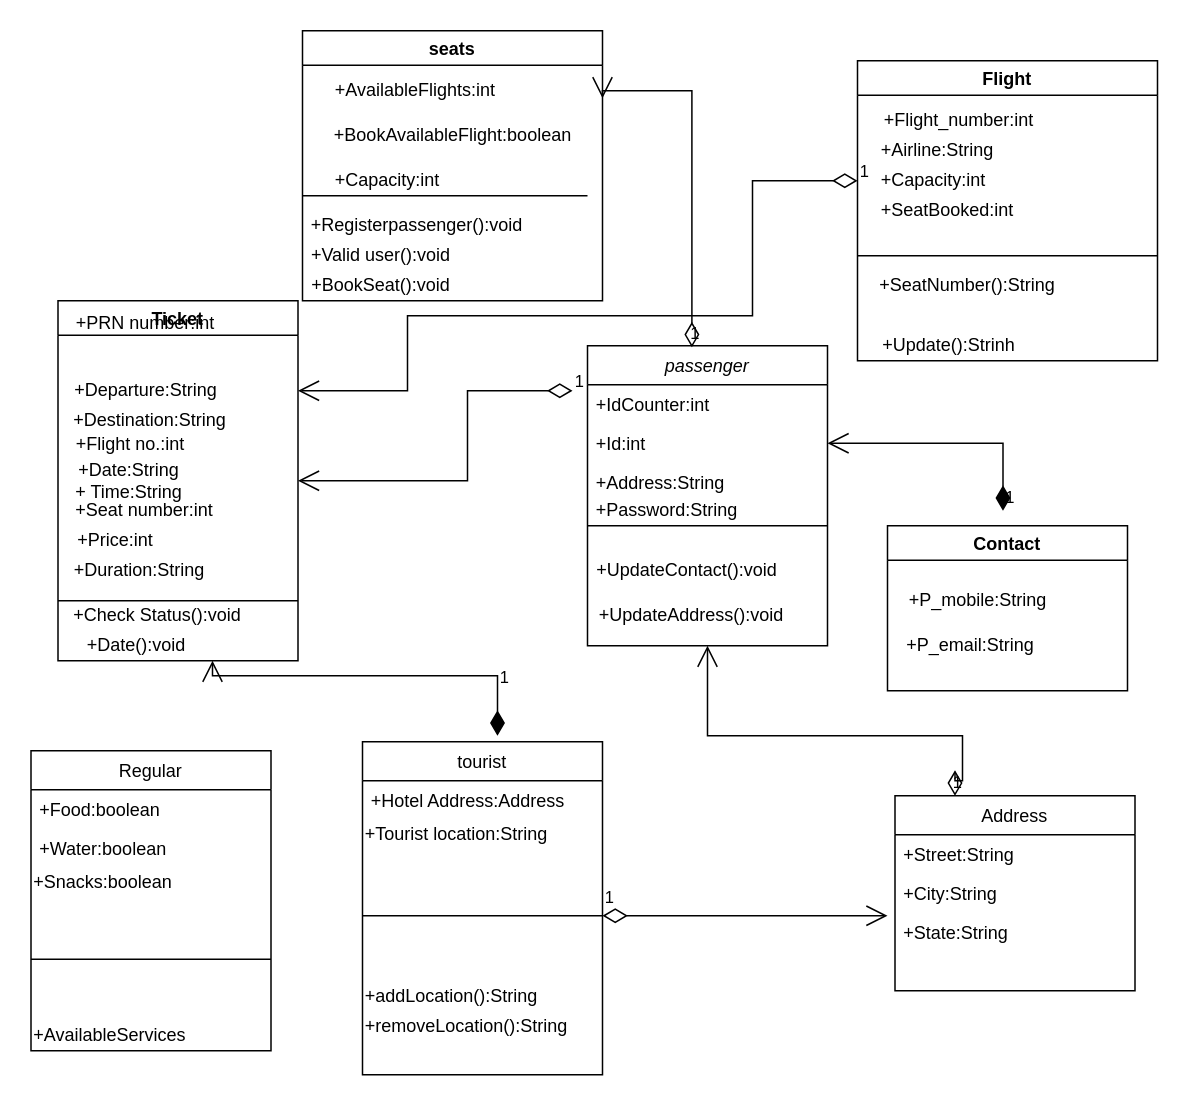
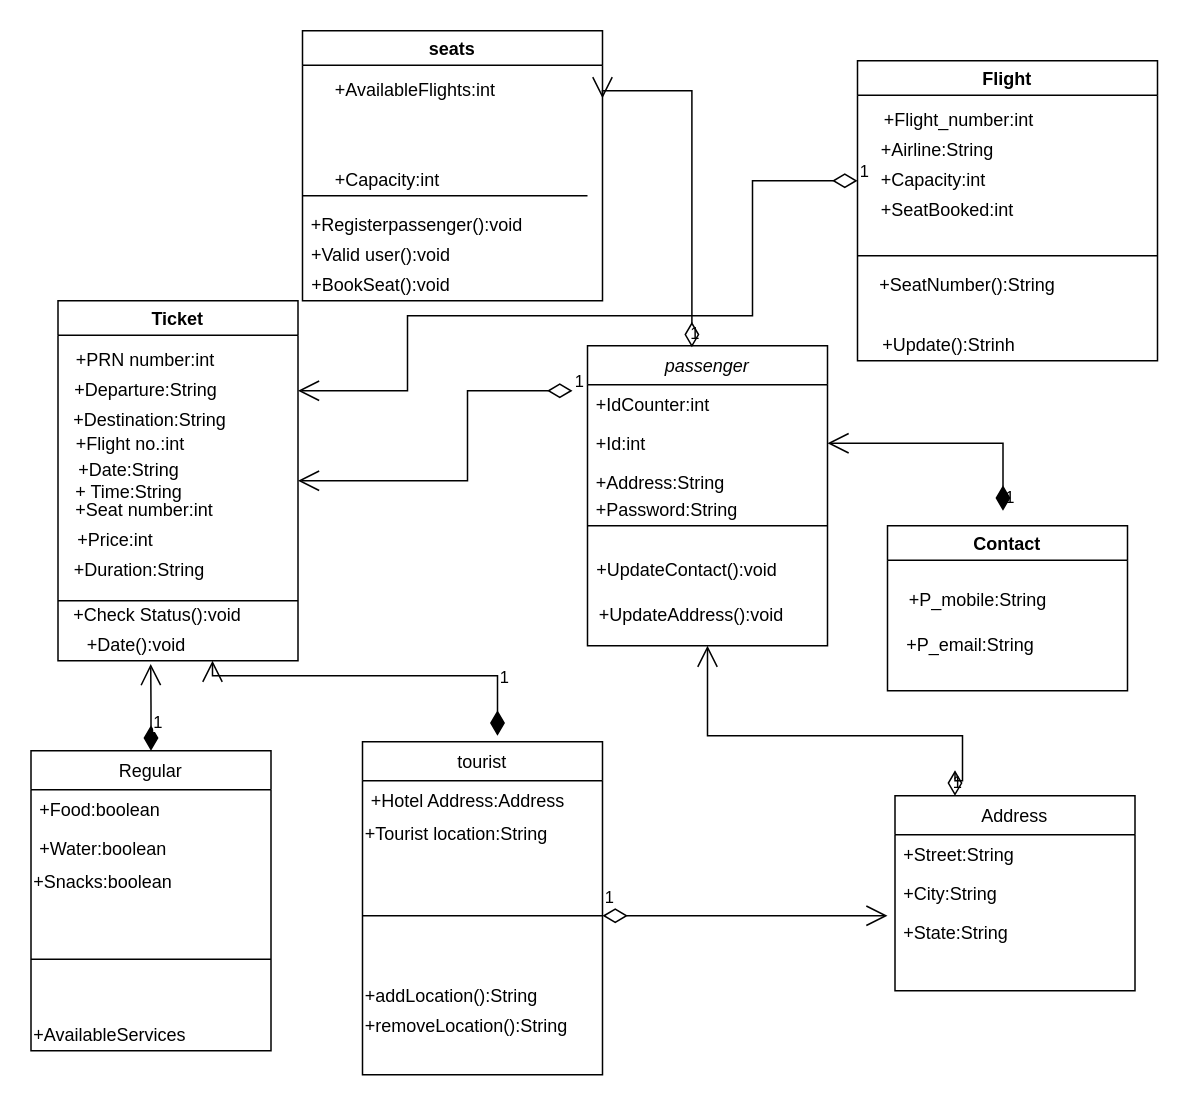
(452, 136) -> none
(145, 323) -> (145, 361)
none -> (151, 698)
